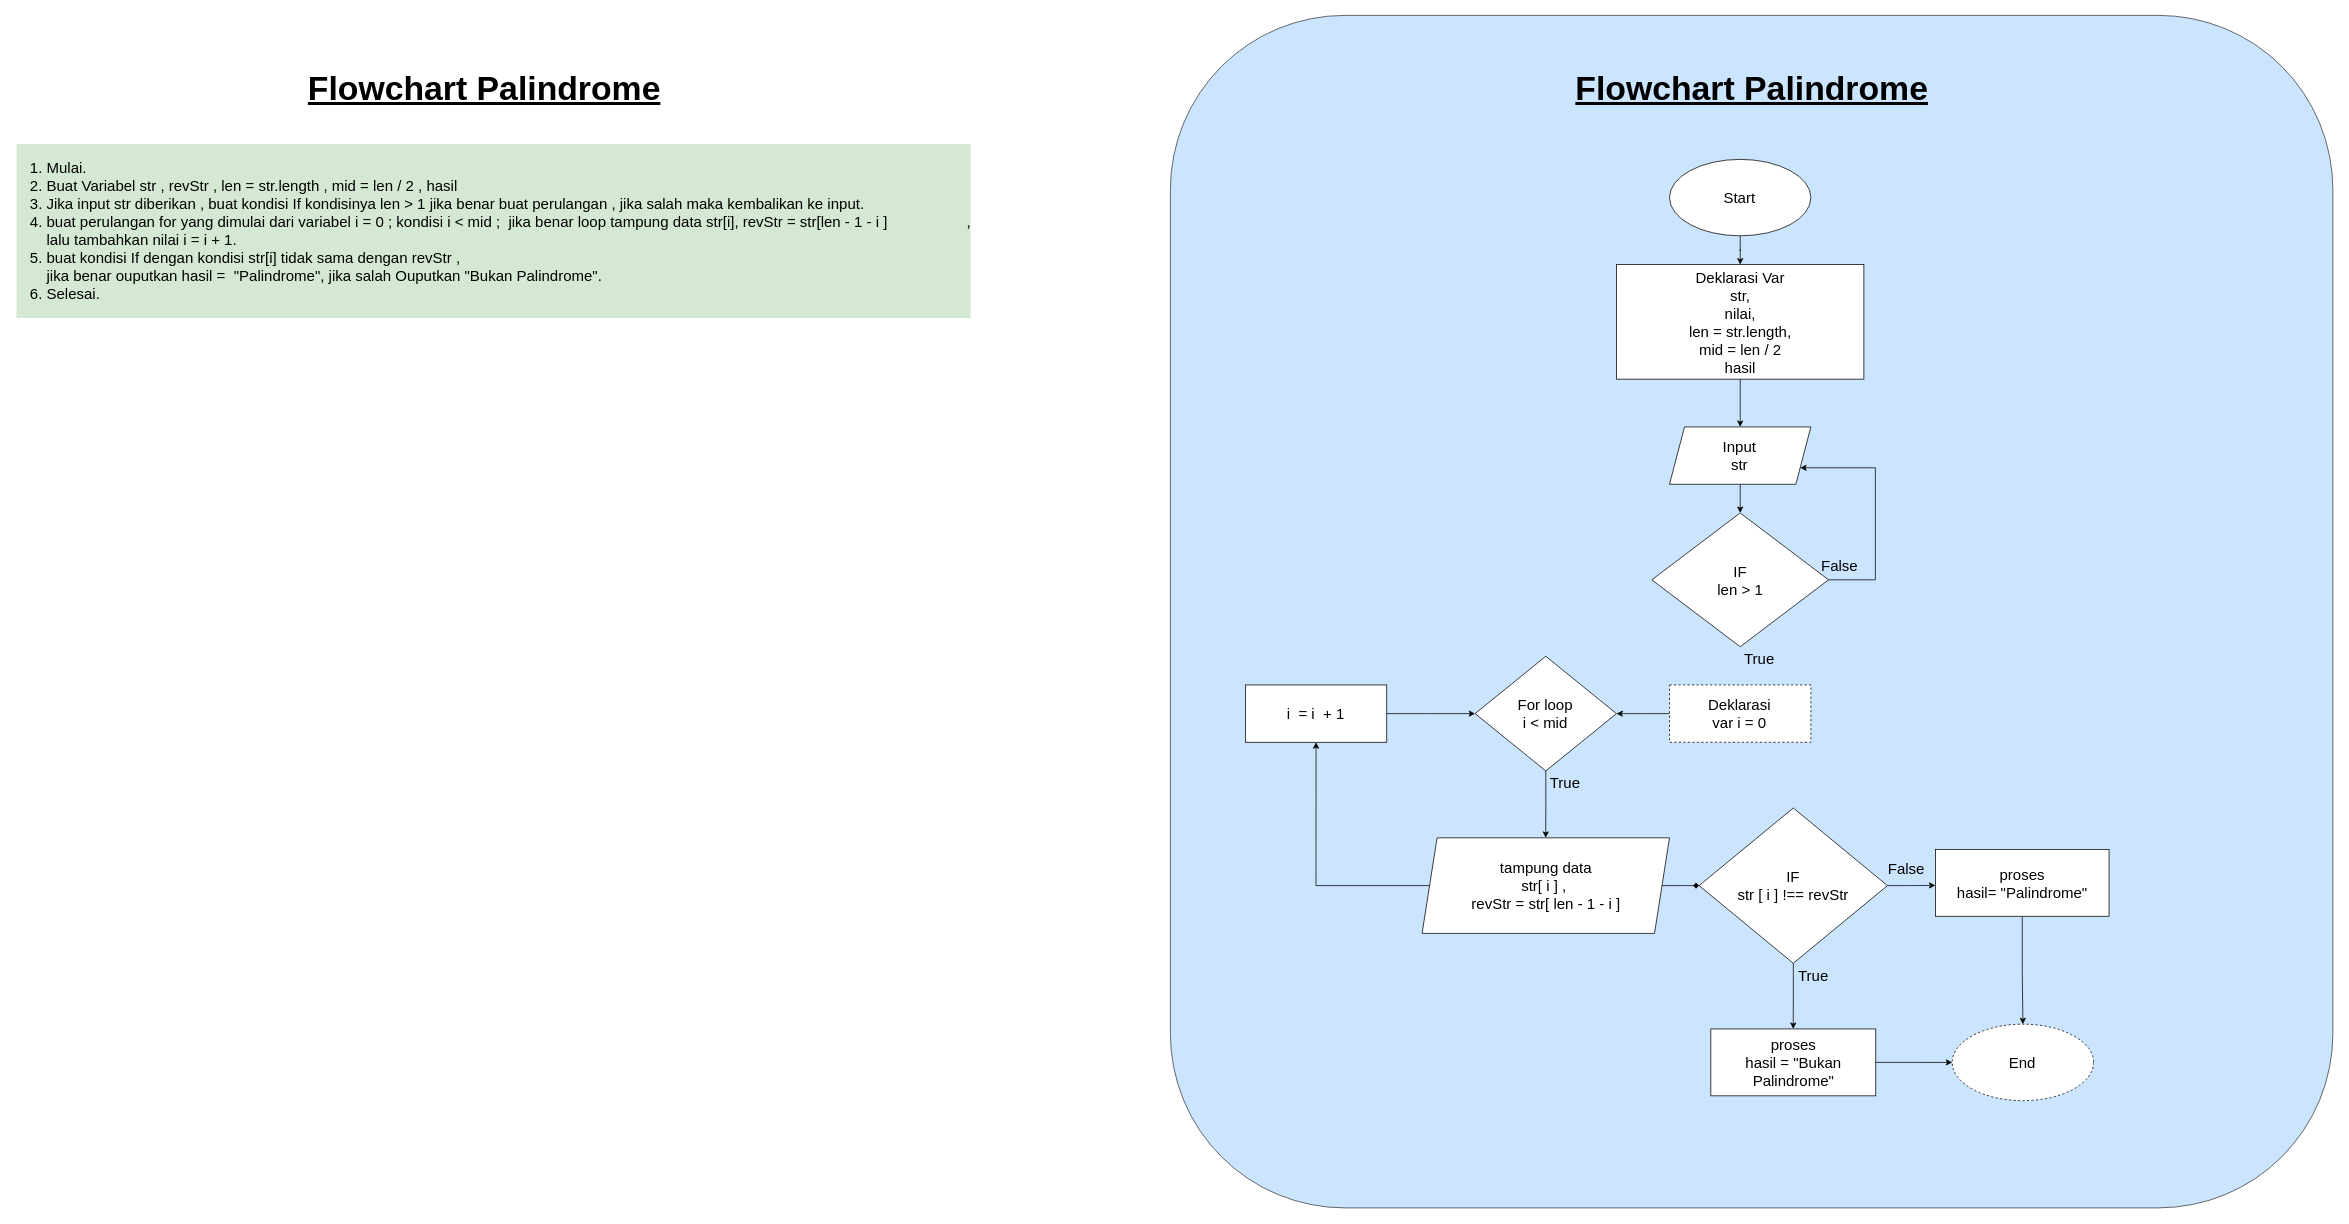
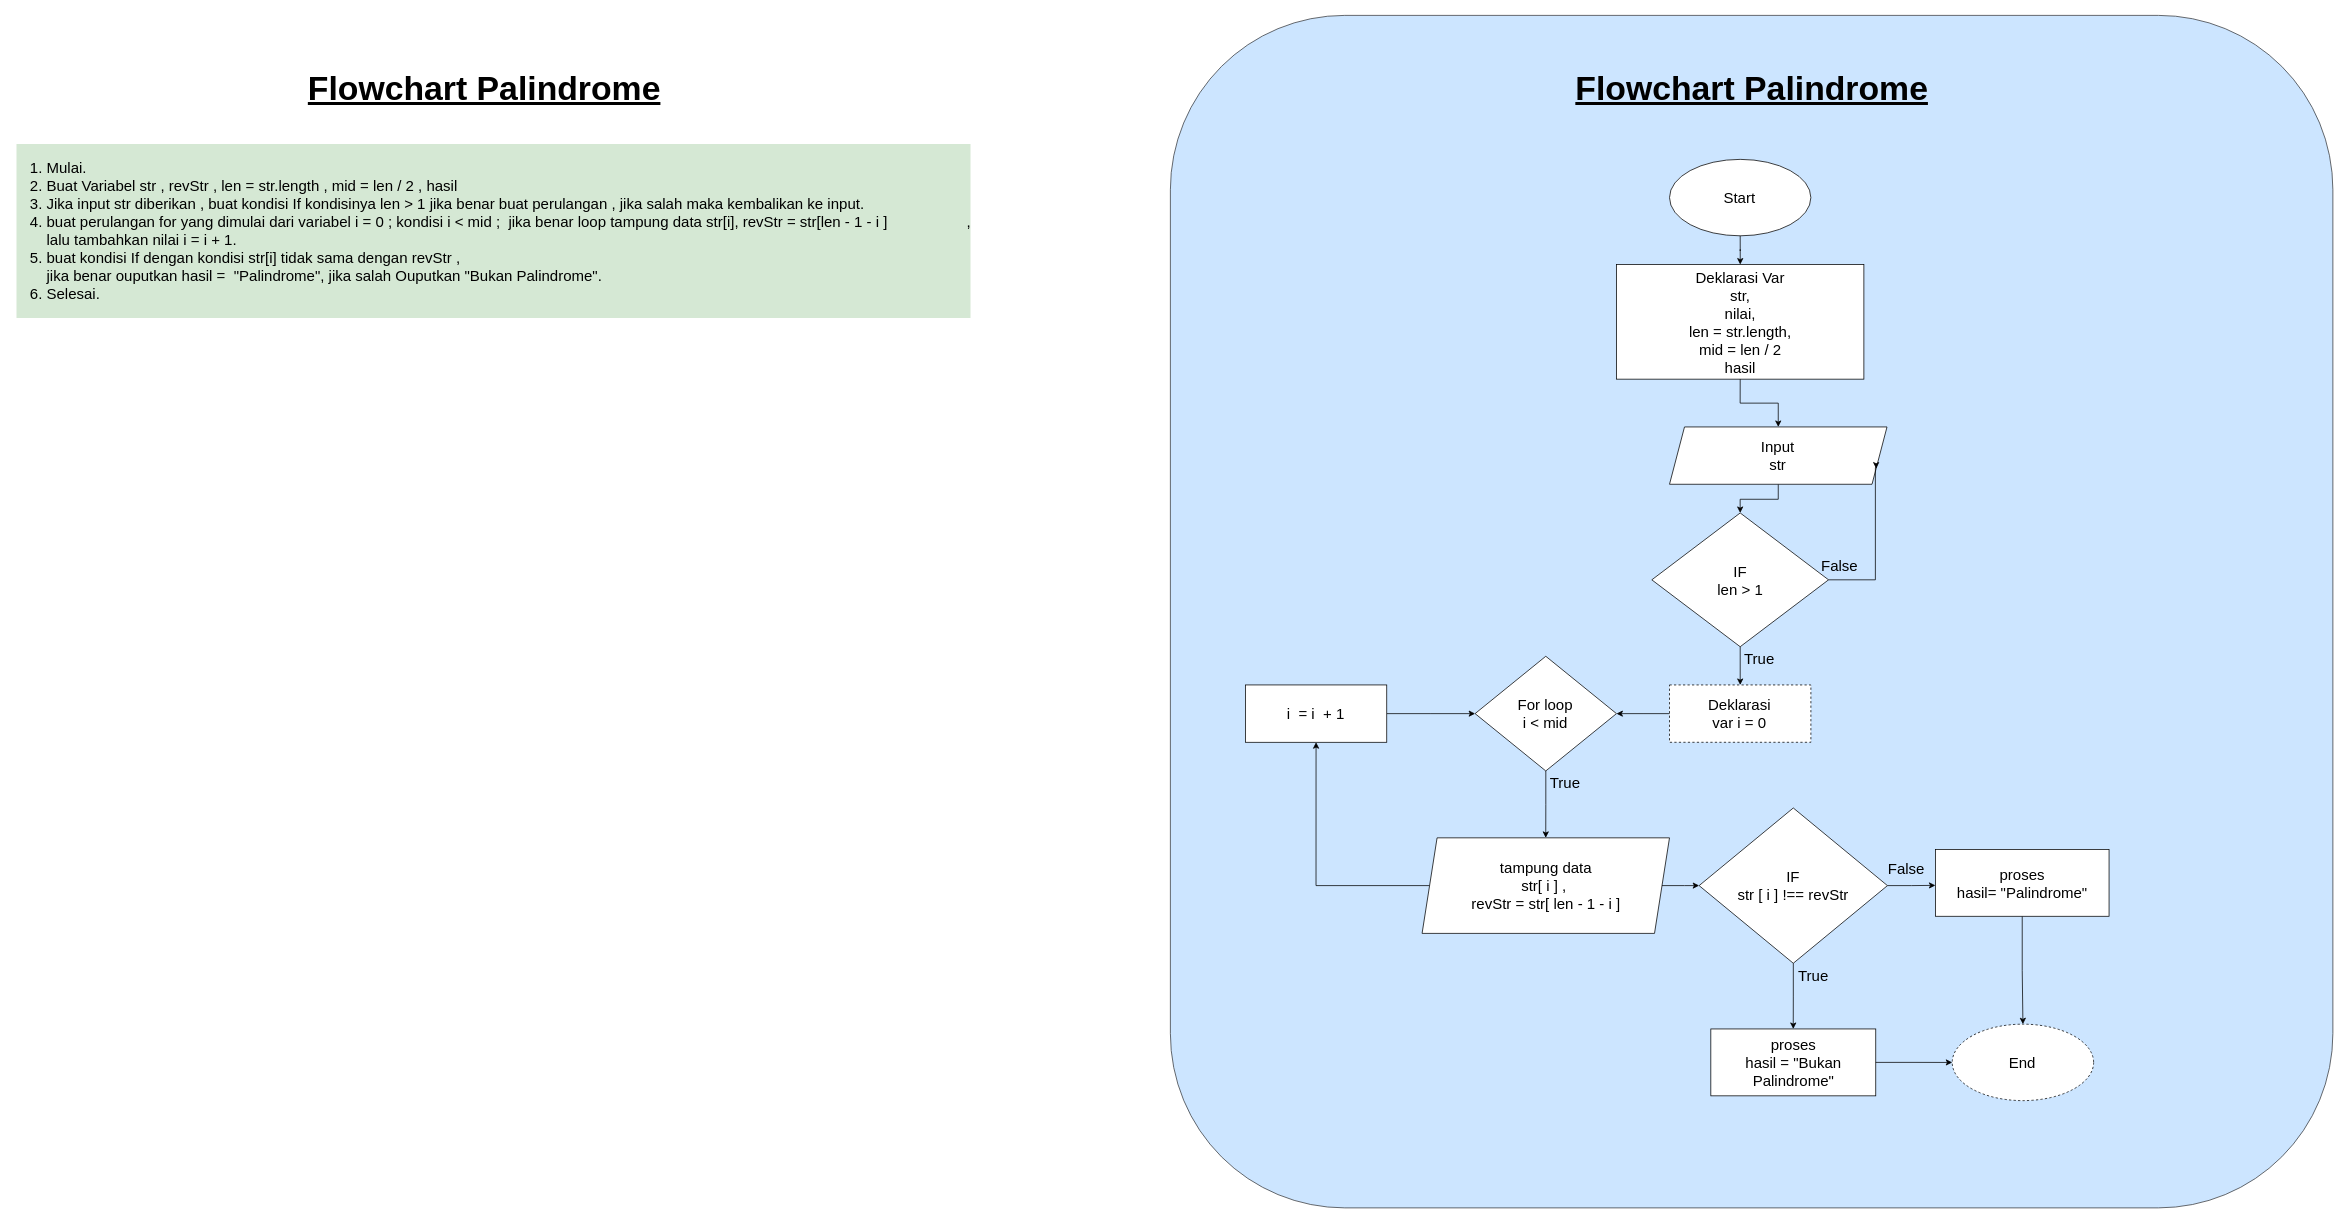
(1740, 456) -> (1778, 456)
none -> (1740, 663)
(1692, 886) -> (1692, 886)
